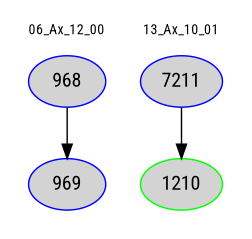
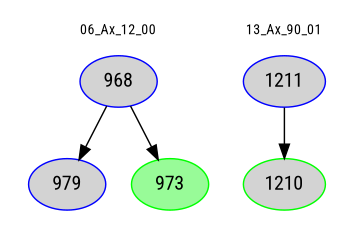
(182, 31) -> (284, 31)
(182, 81) -> (284, 81)
(67, 184) -> (67, 184)
none -> (170, 184)
